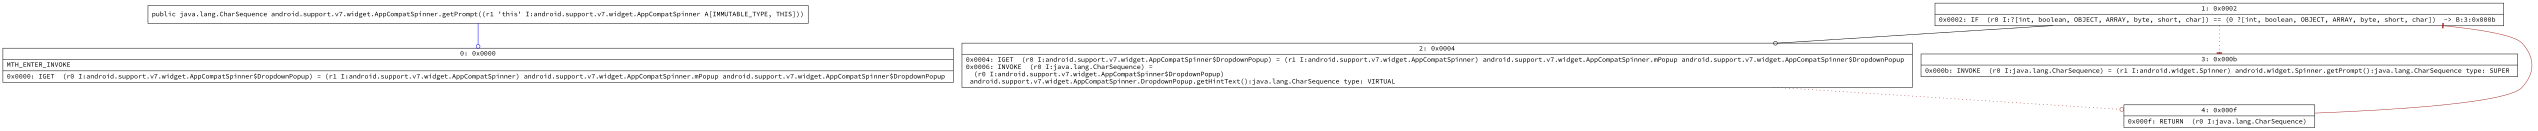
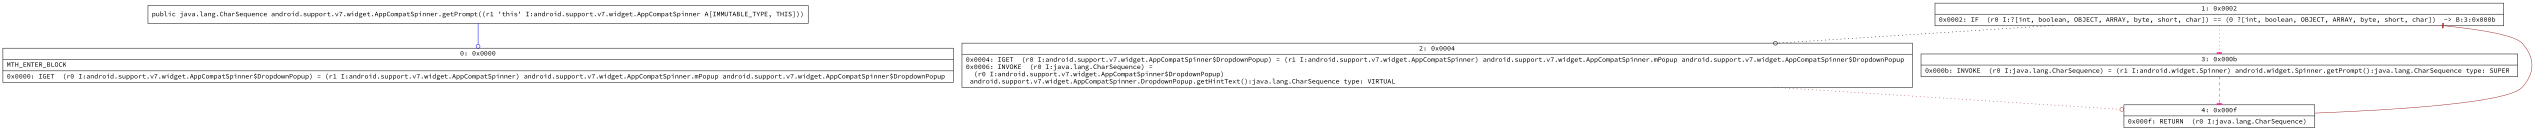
(1915, 34) -> (1915, 34)
(2219, 39) -> (2219, 39)
(39, 65) -> (37, 65)
none -> (2219, 90)
